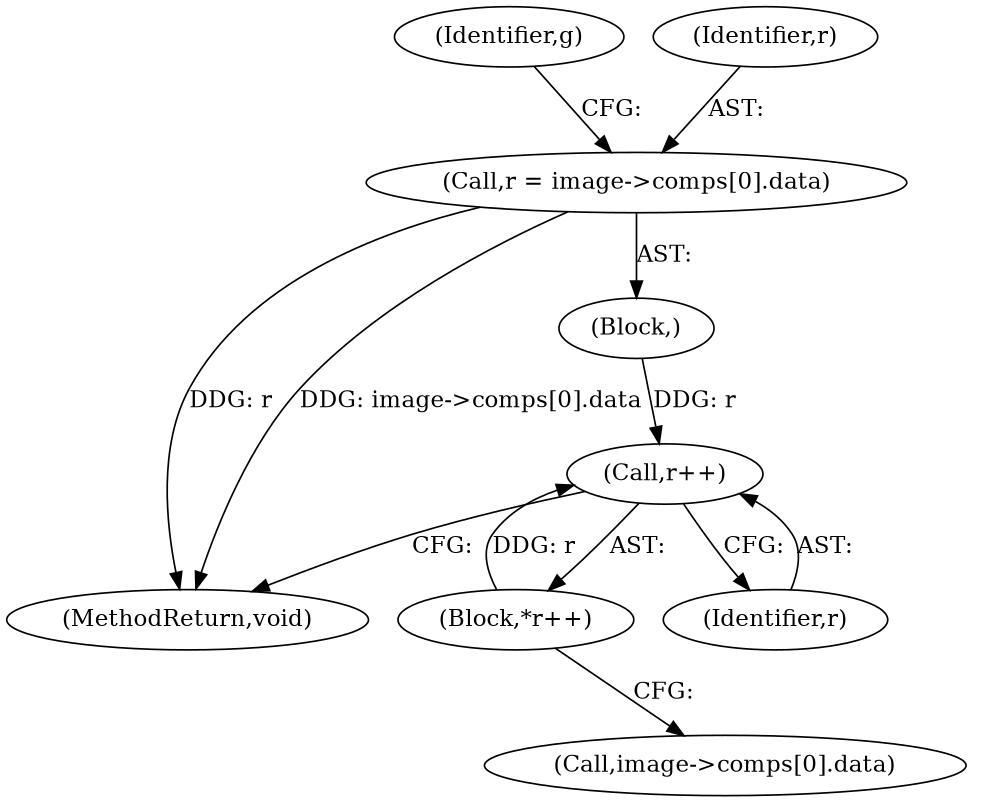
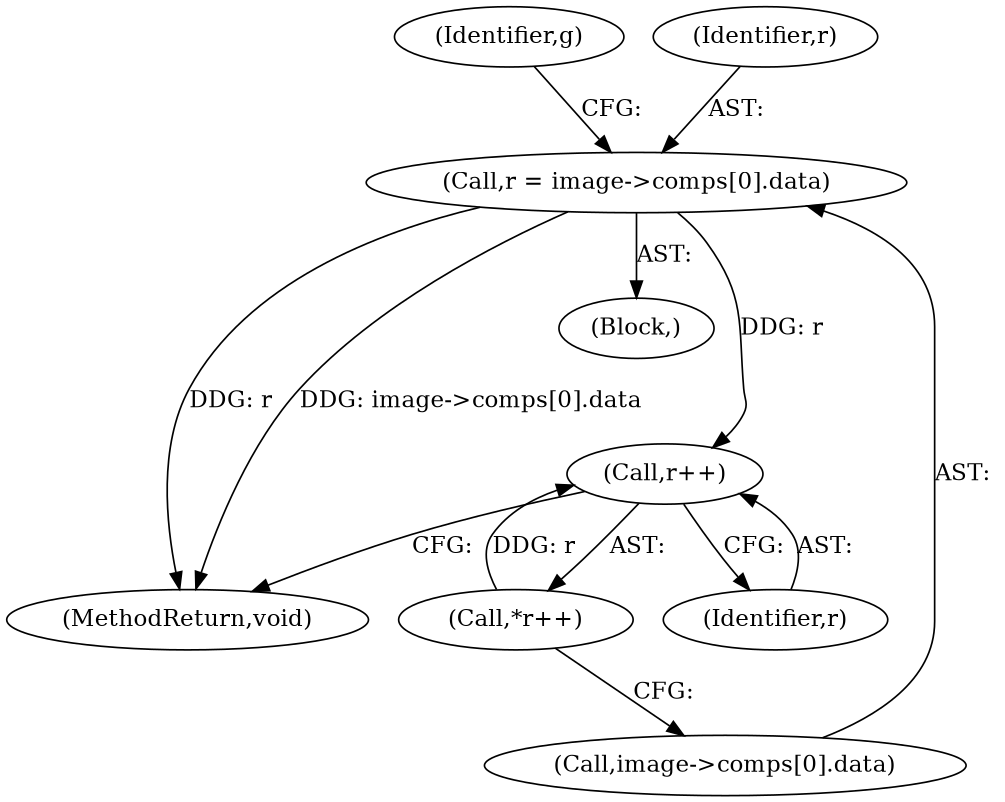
(649, 393) -> (739, 319)
none -> (935, 474)
(516, 620) -> (516, 620)
